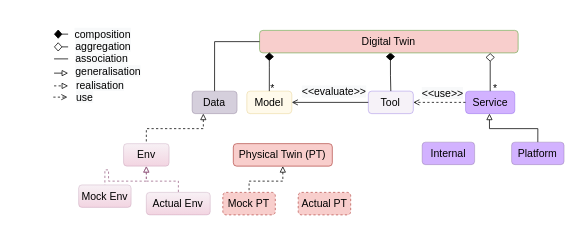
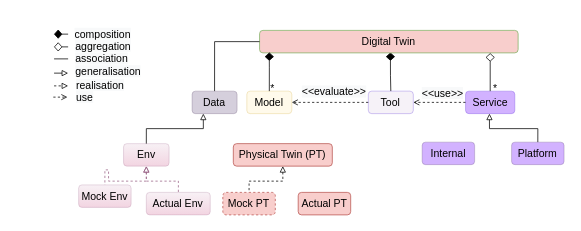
(331, 102) -> (331, 102)
(171, 129) -> (171, 129)
(324, 204) -> (324, 204)
